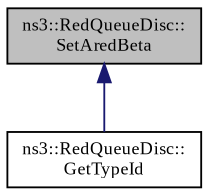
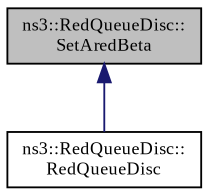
(104, 160) -> (104, 160)
